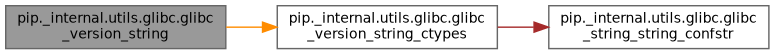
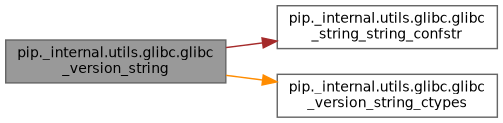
(516, 27) -> (244, 45)
